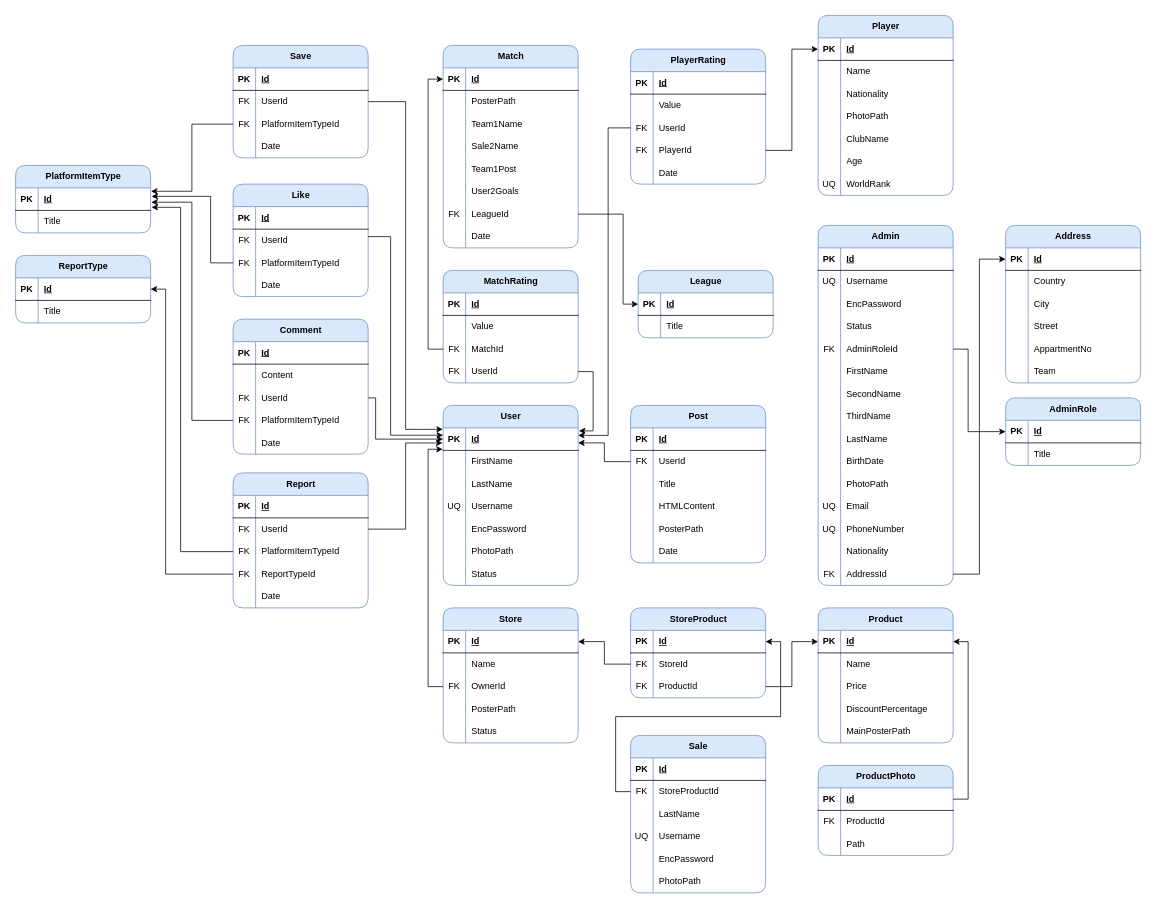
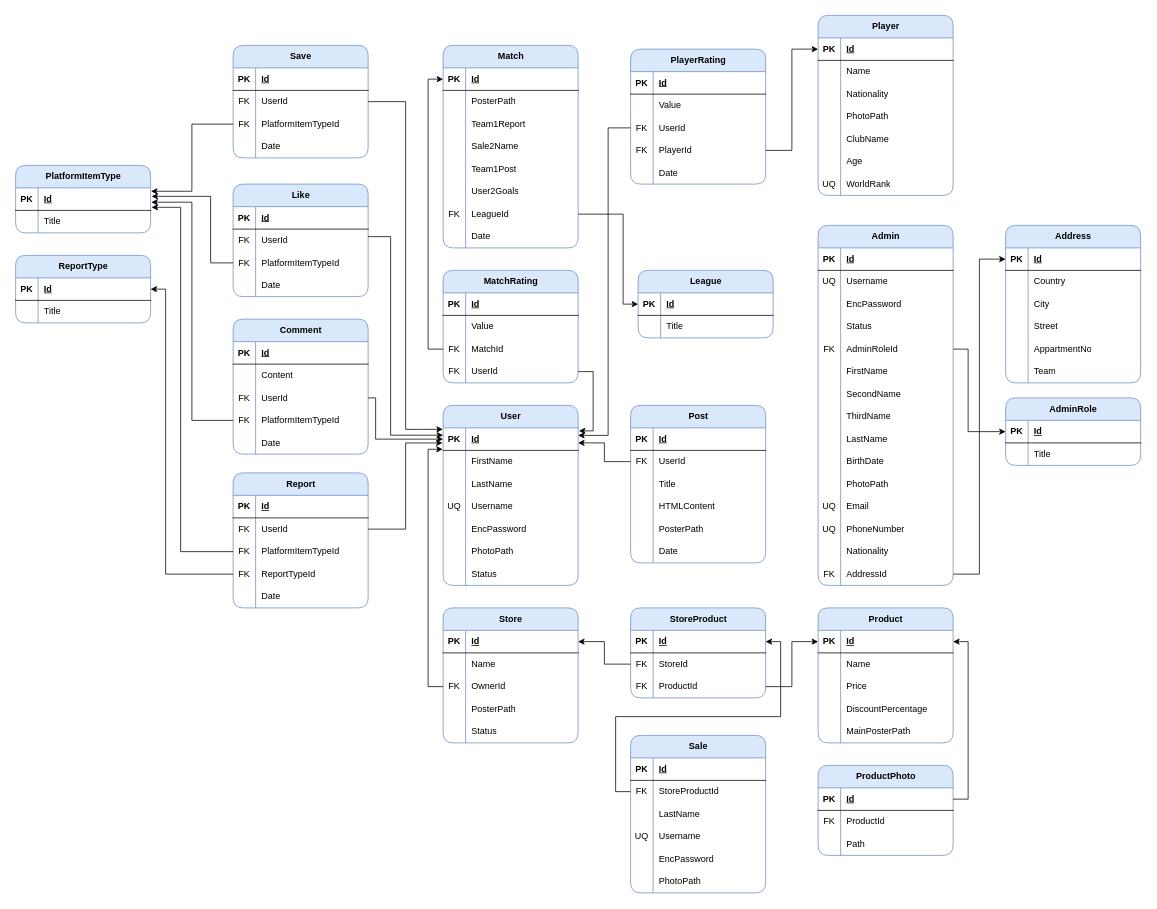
(494, 124) -> (499, 124)
